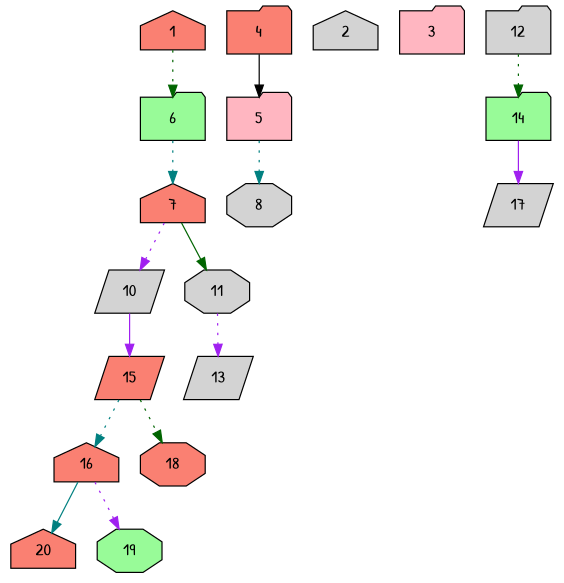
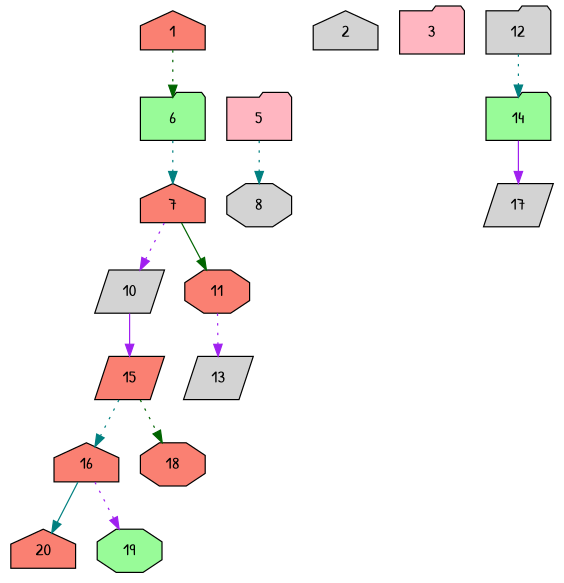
(259, 32) -> none
(518, 70) -> (518, 70)
(217, 292) -> (217, 292)
